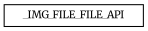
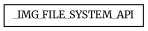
(74, 16) -> (74, 16)
